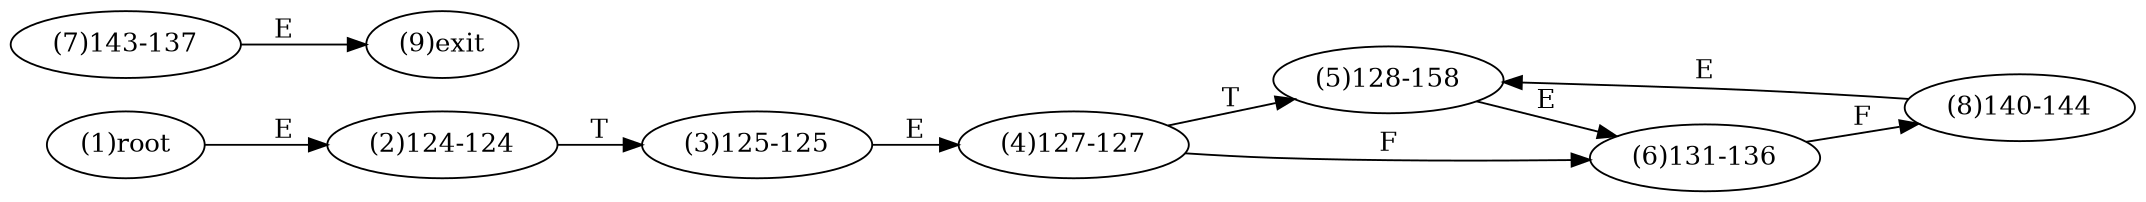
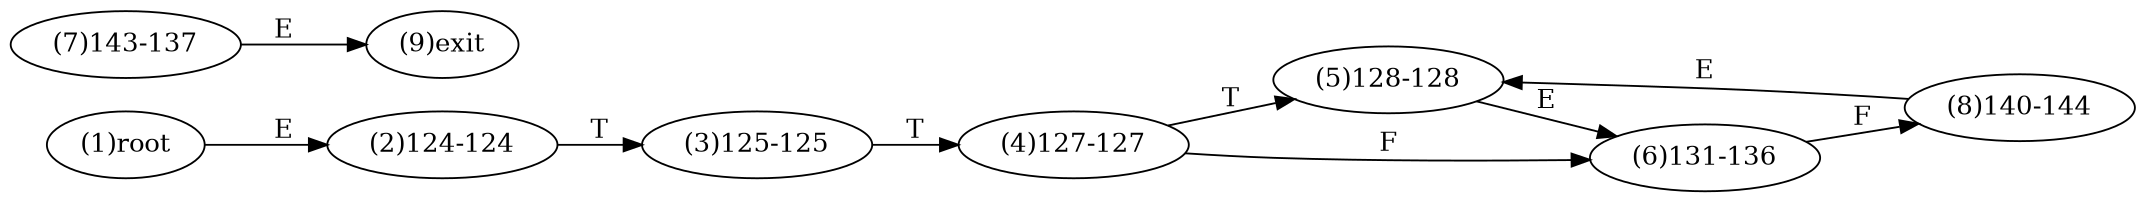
(1388, 80) -> (1388, 80)
(915, 131) -> (915, 131)
